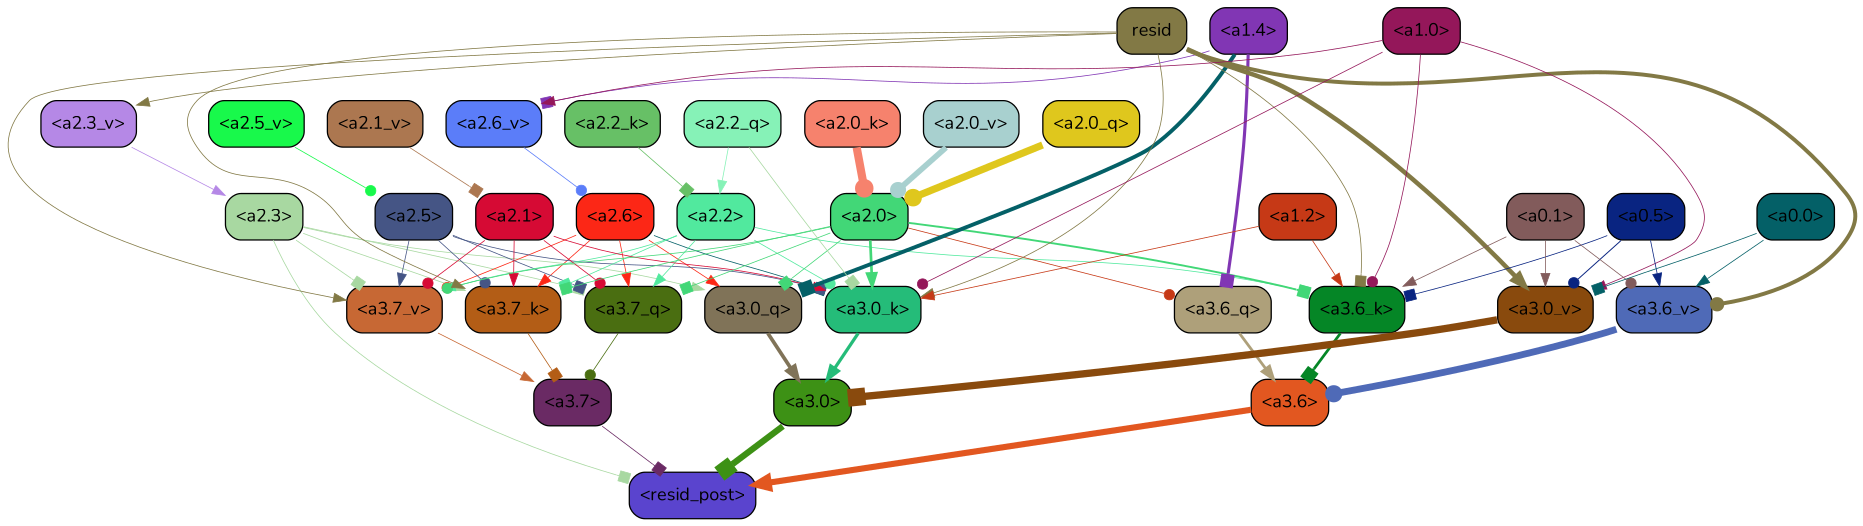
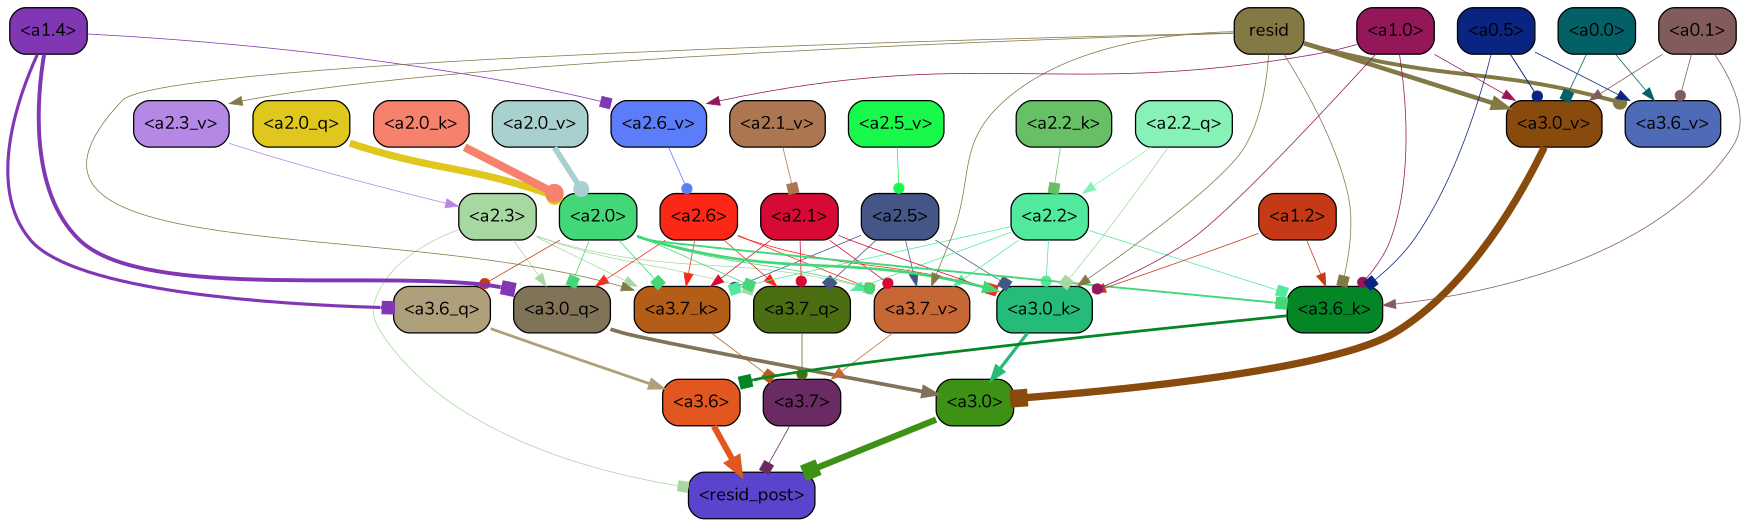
(1042, 197) -> (189, 275)
(729, 261) -> (861, 264)
(1478, 365) -> none
